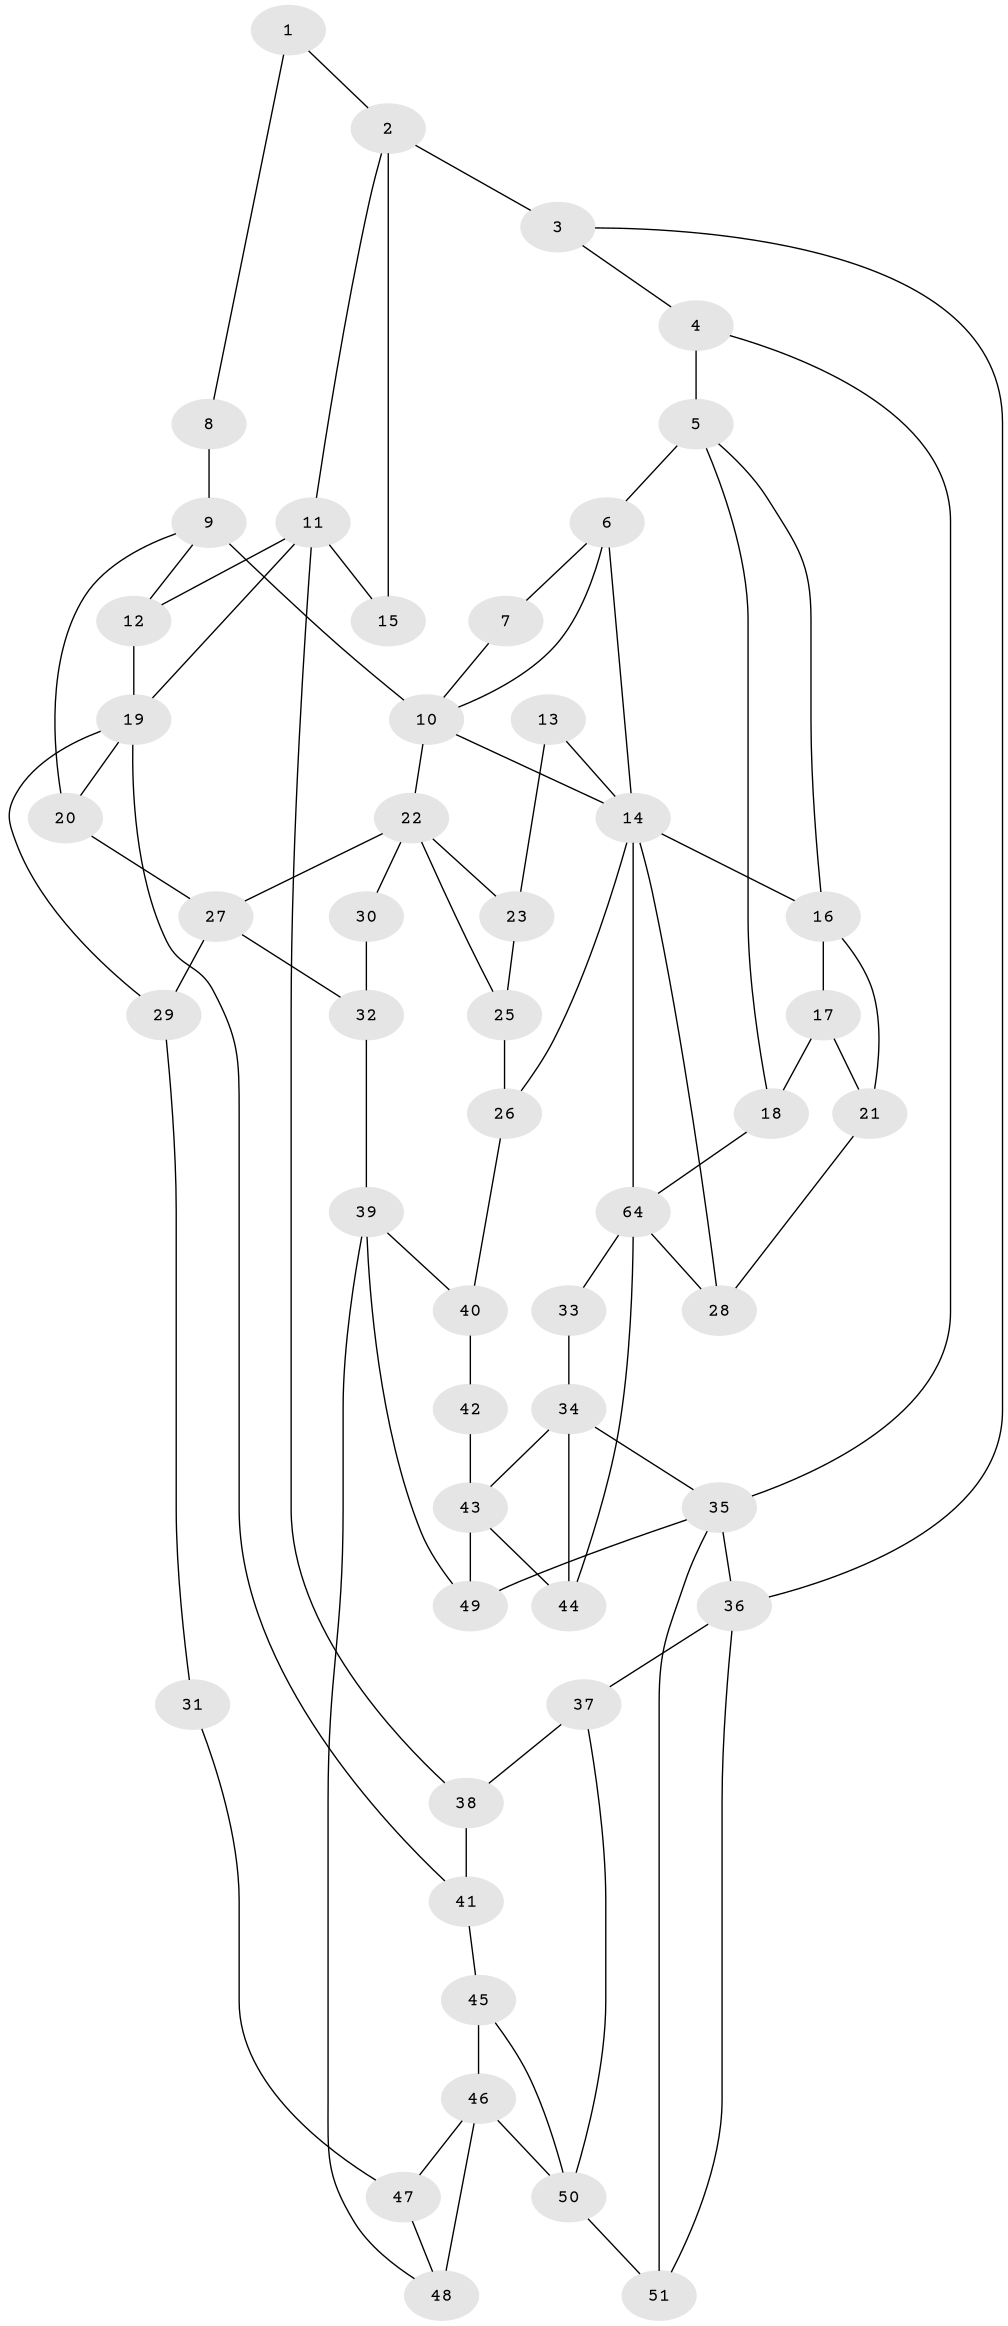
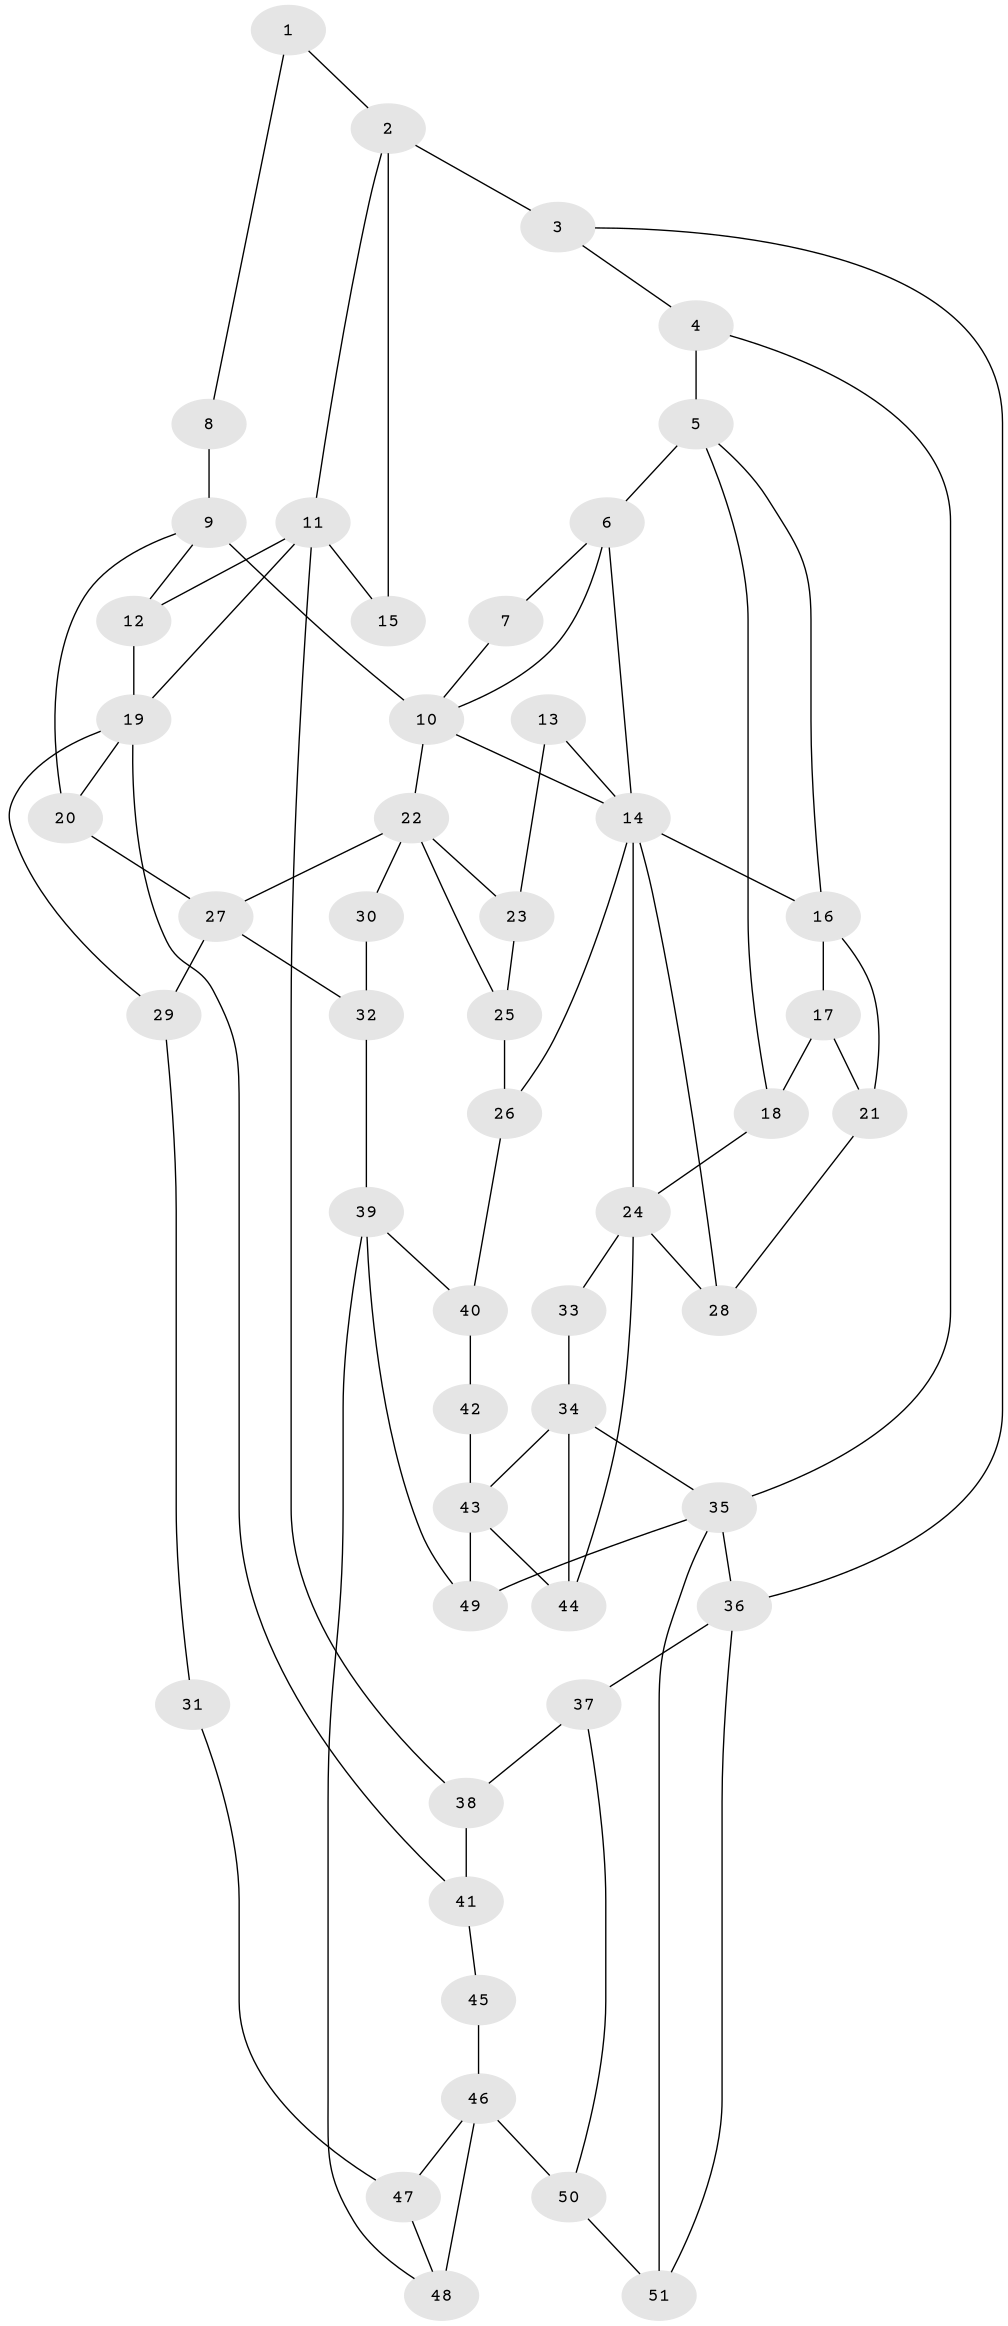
(633, 1212) -> (633, 1212)
(537, 2094) -> none
